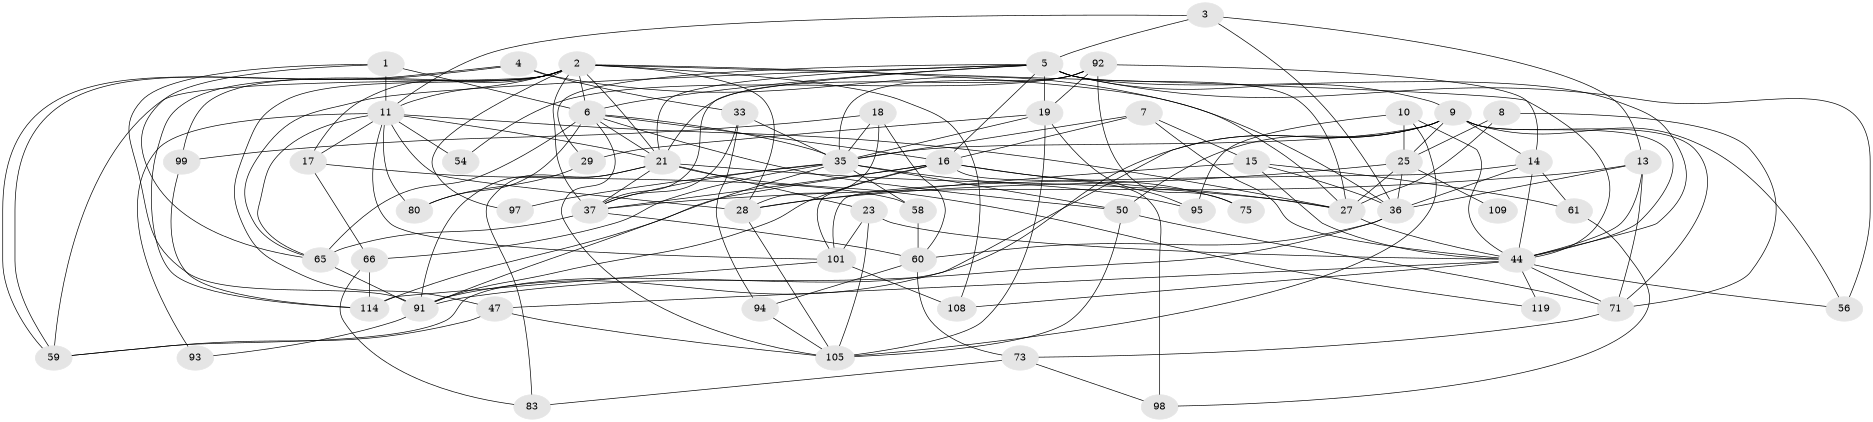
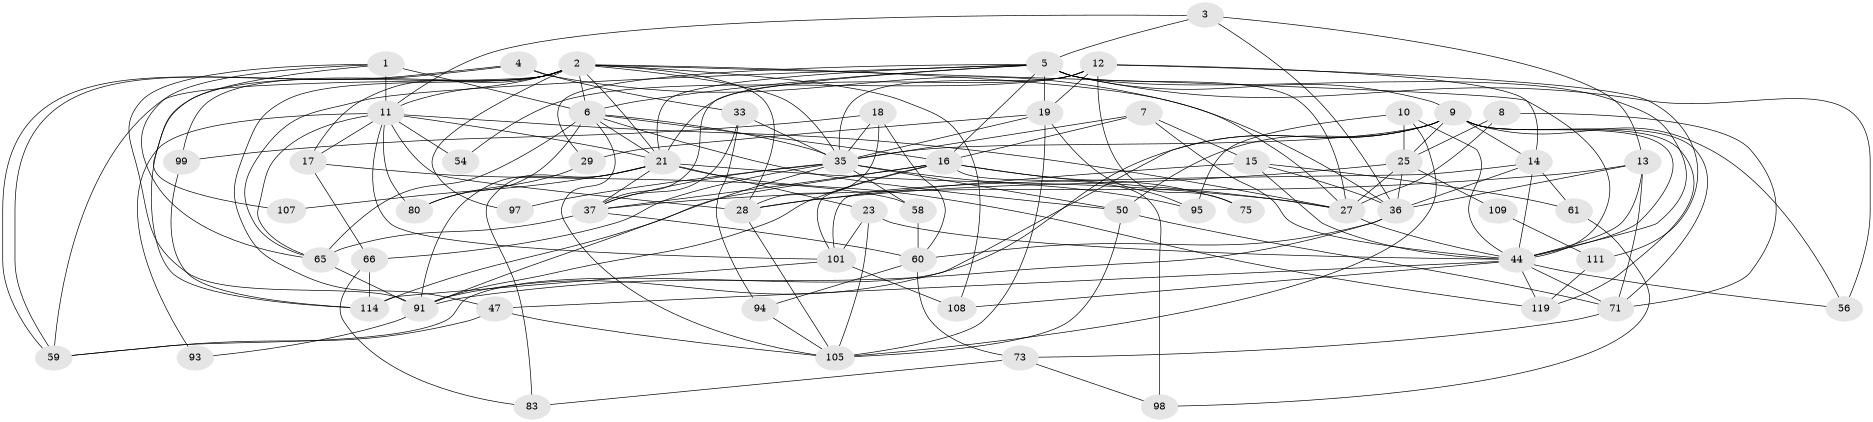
(1098, 64) -> (1098, 64)
none -> (1665, 140)
(556, 146) -> (777, 97)
none -> (287, 211)
none -> (1596, 260)
